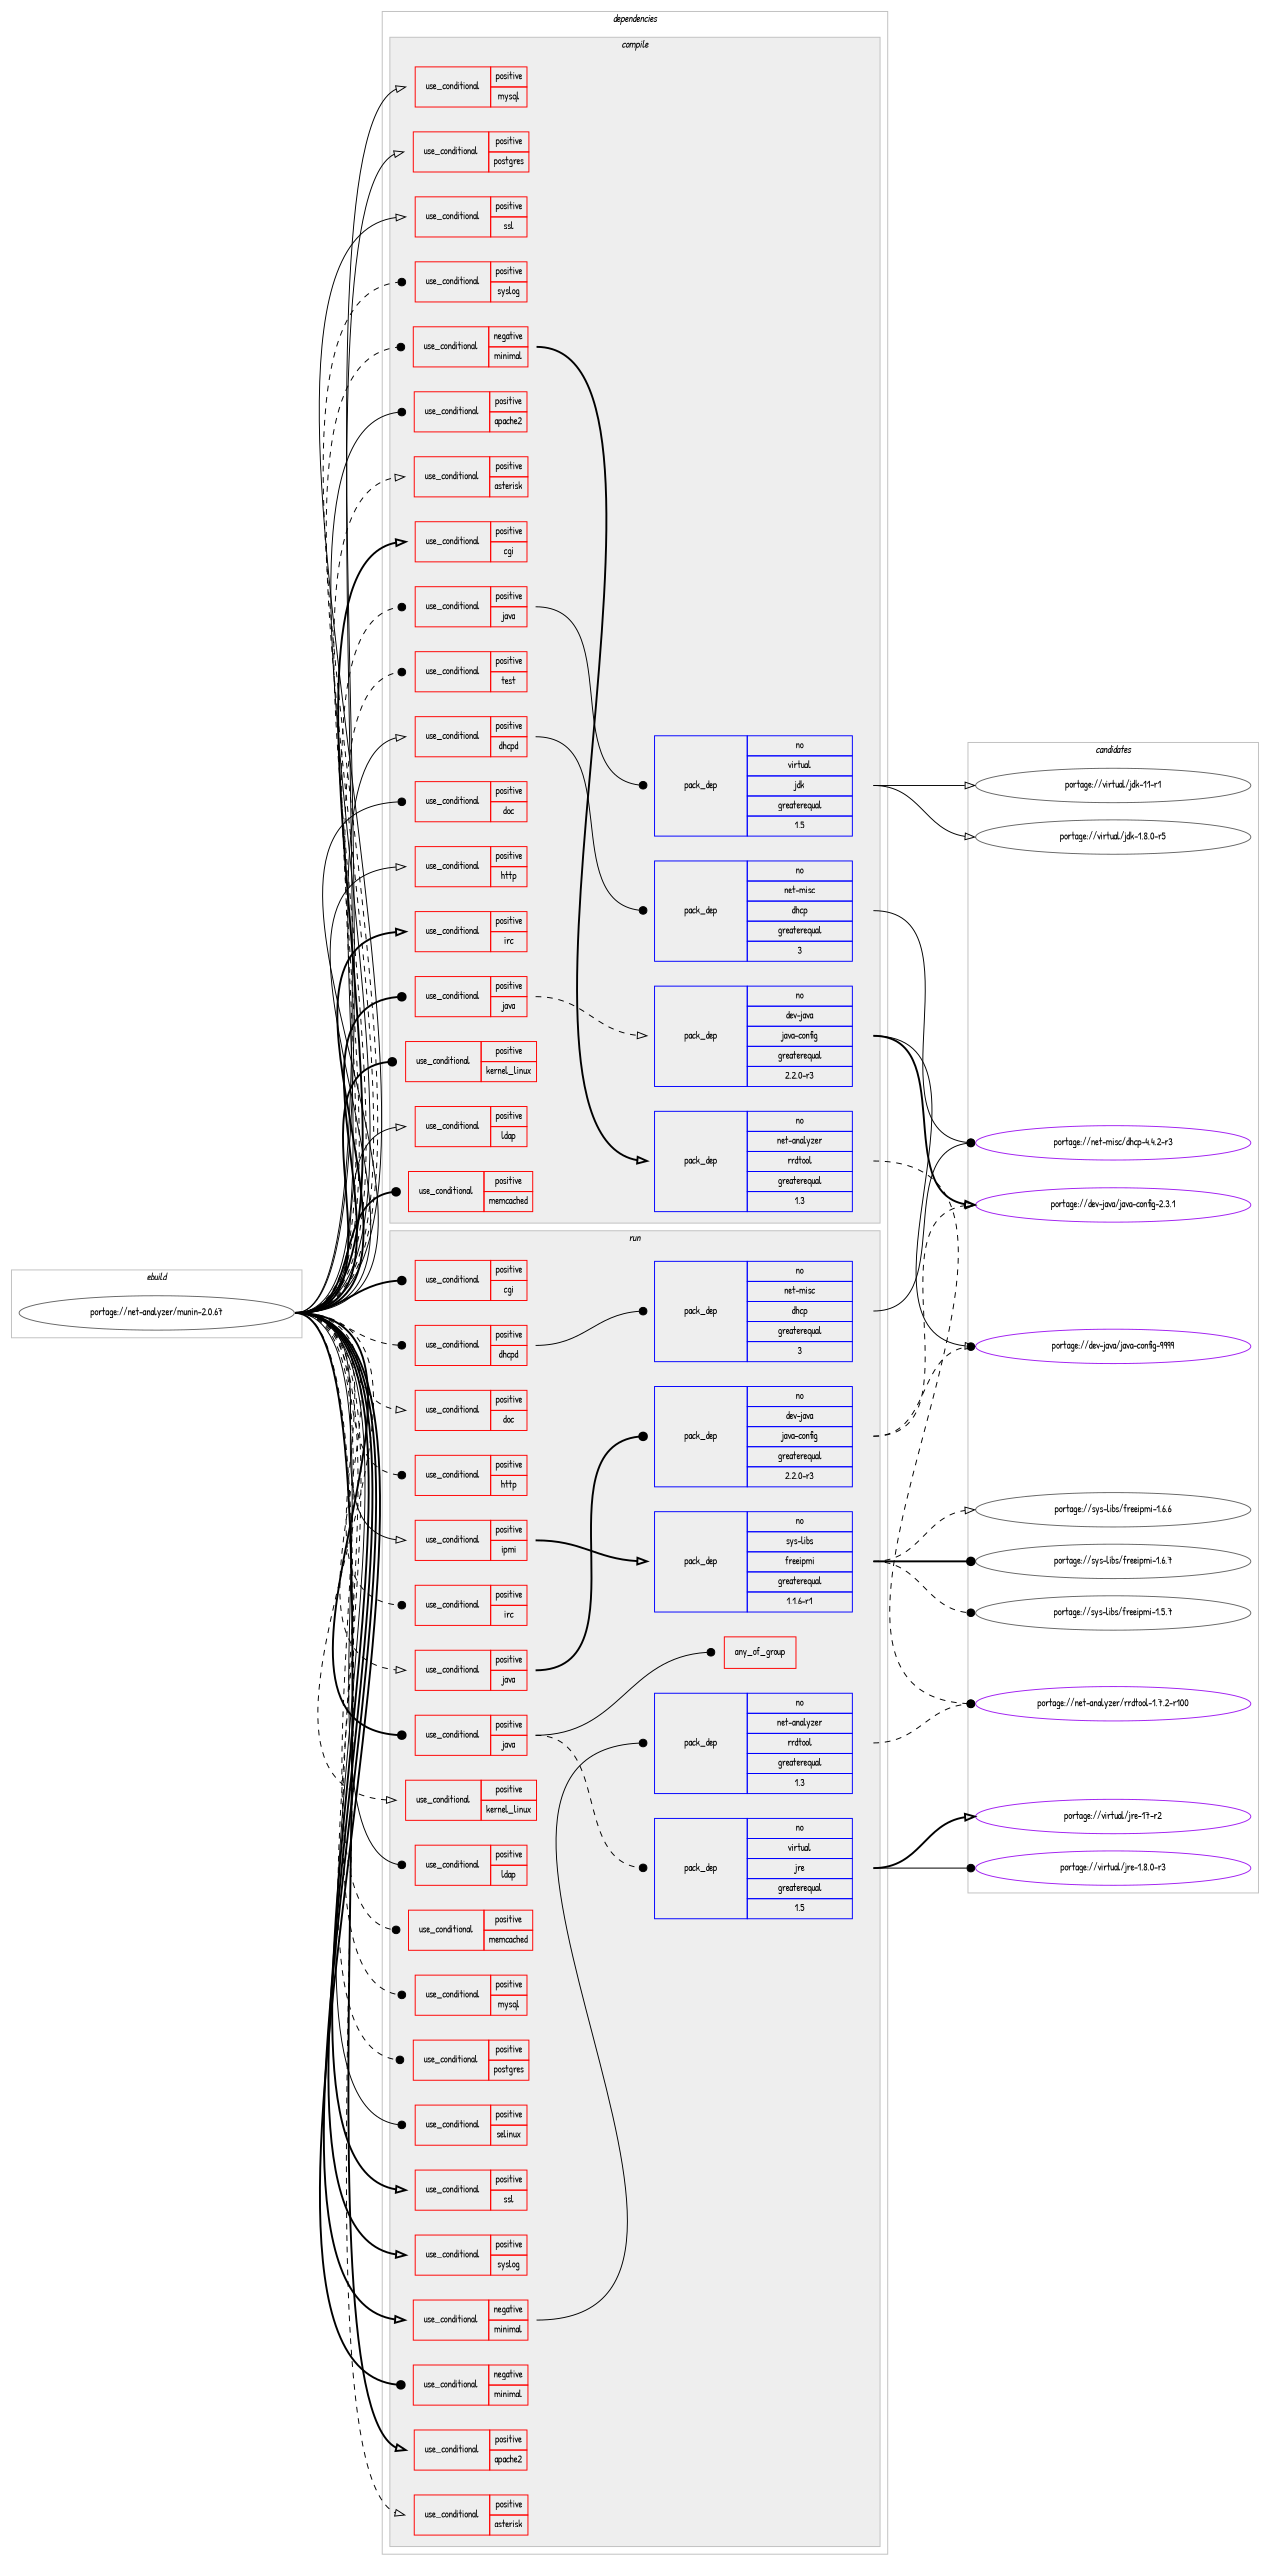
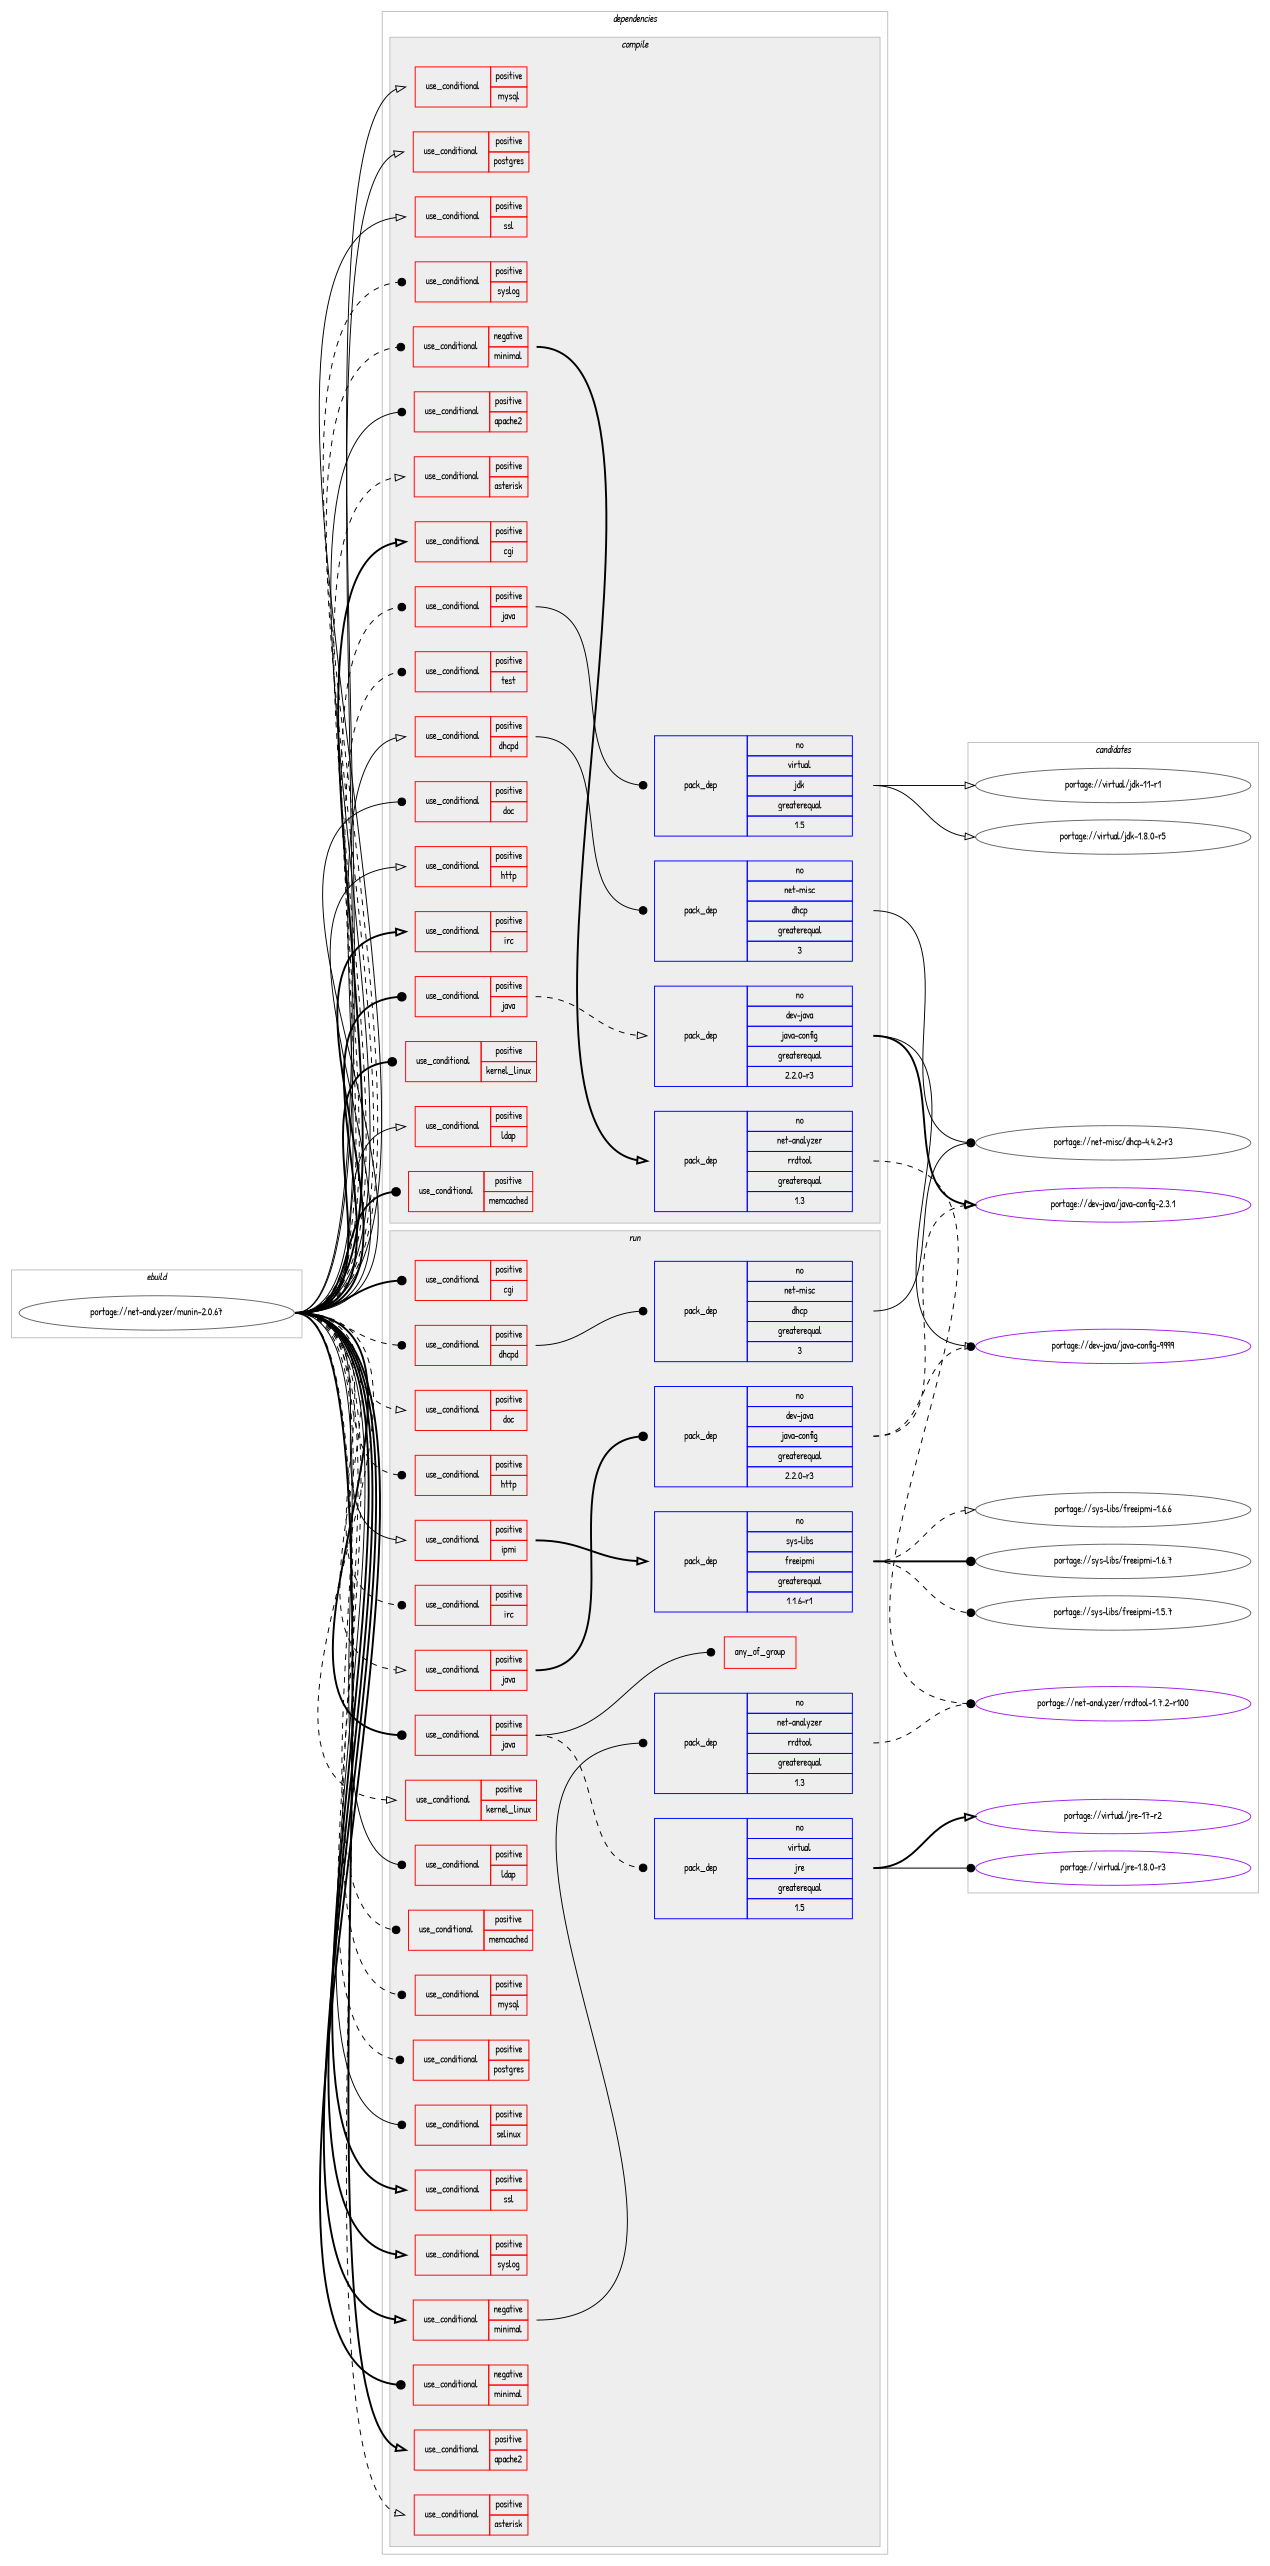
(1113, 1143) -> (1113, 1143)
